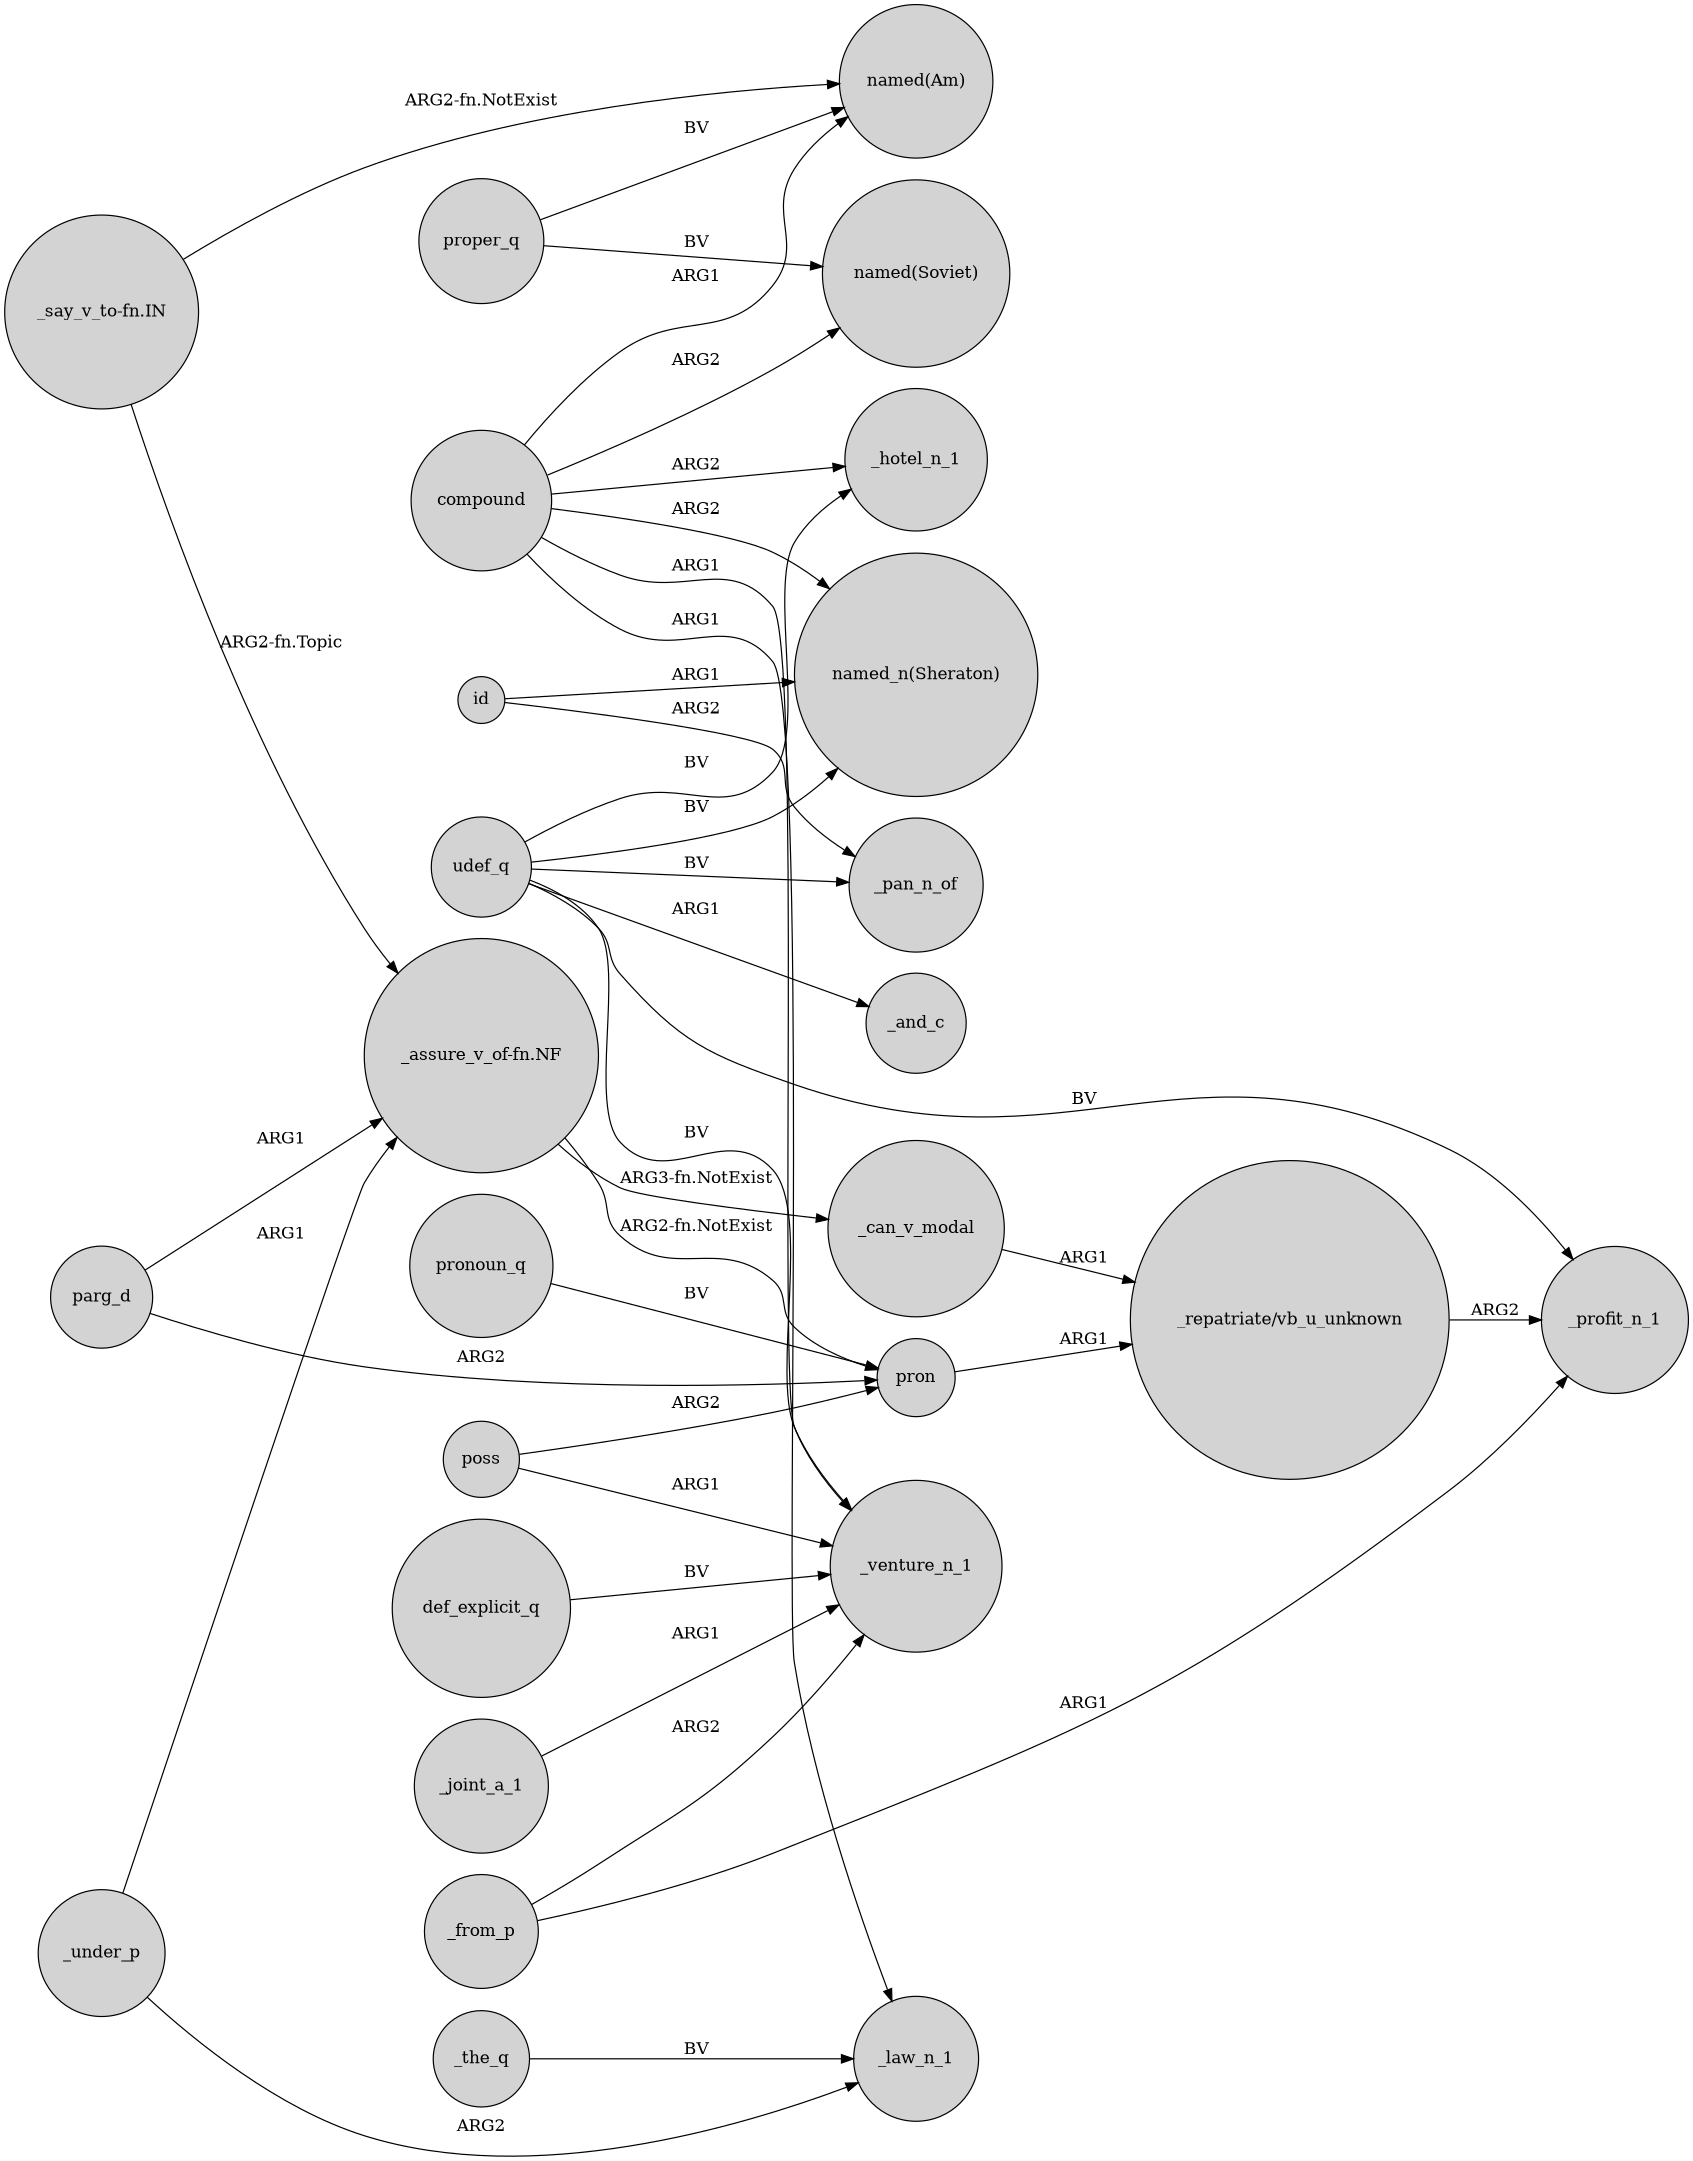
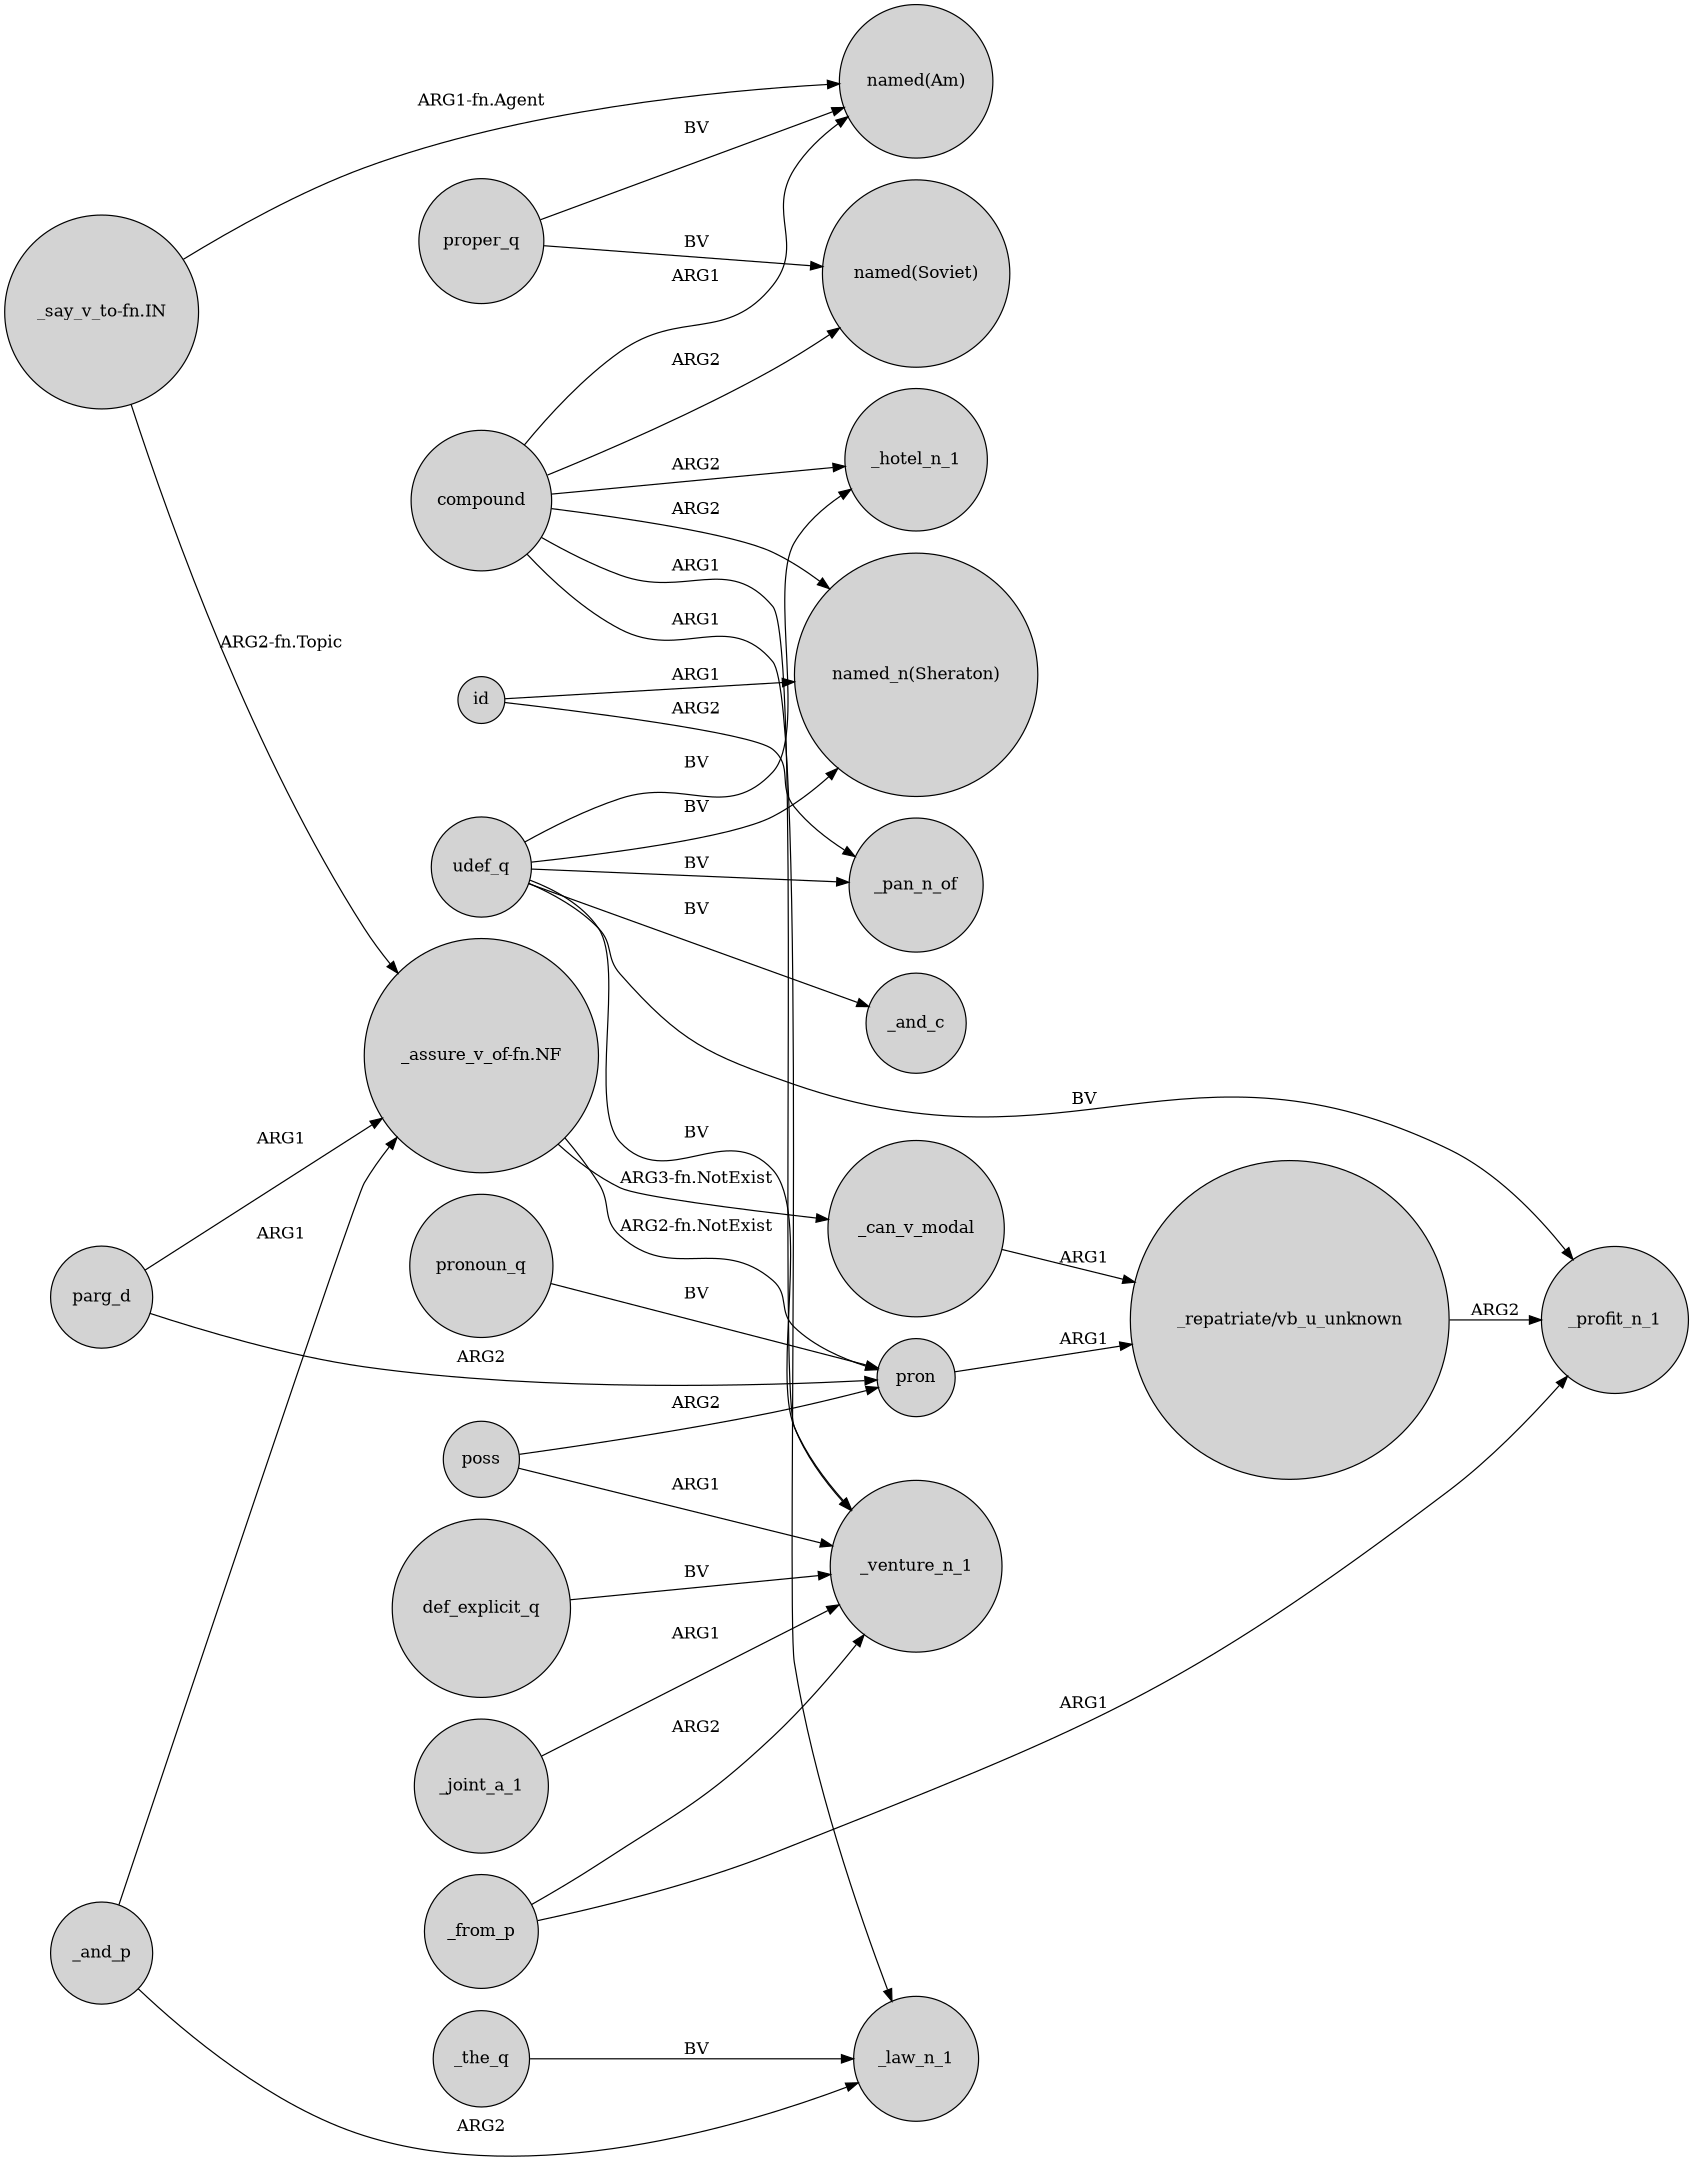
(481, 101) -> (481, 101)
(696, 910) -> (696, 910)
(102, 1953) -> (102, 1953)
